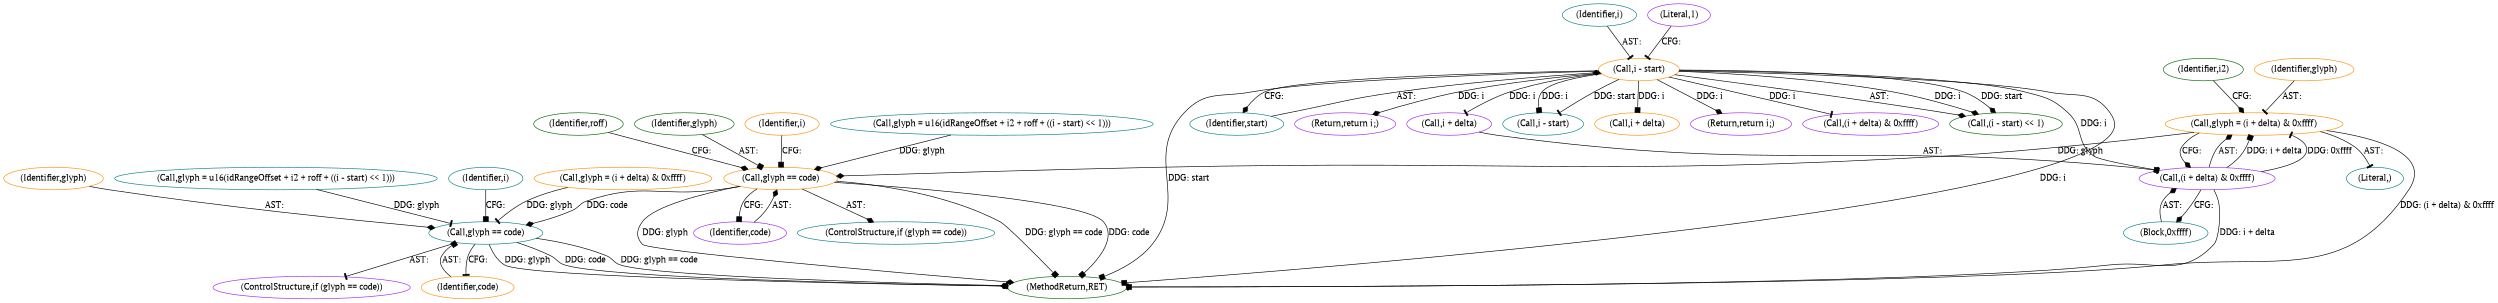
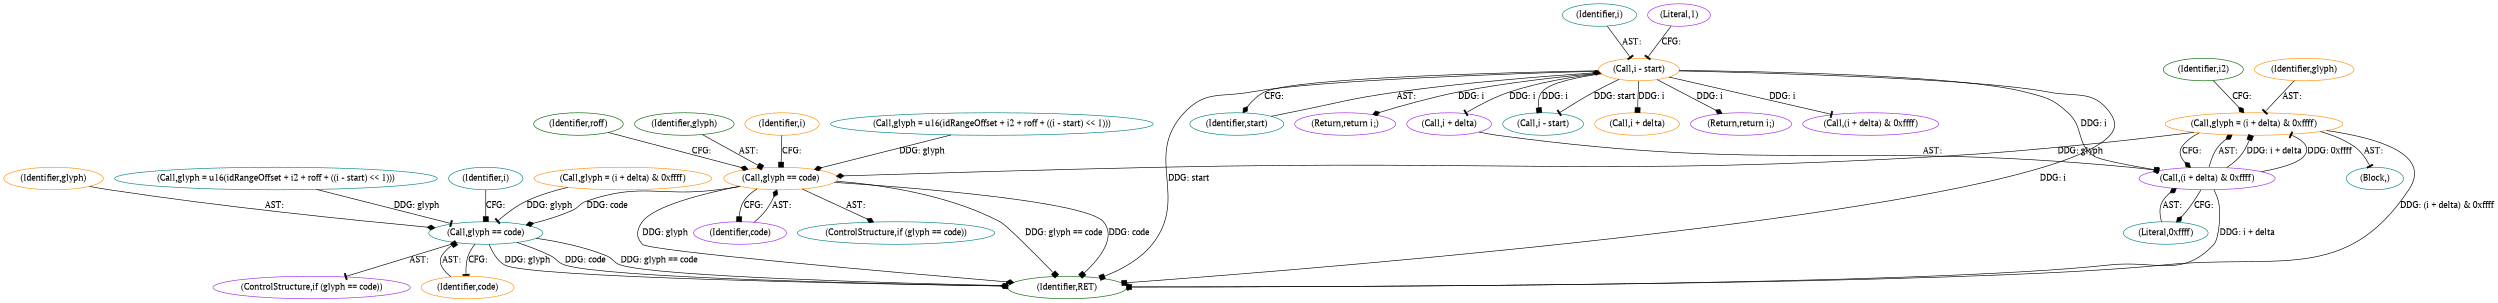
(2006, 124) -> none
(2375, 179) -> (2375, 179)
(2166, 233) -> (2166, 233)
(1067, 288) -> (1067, 288)
